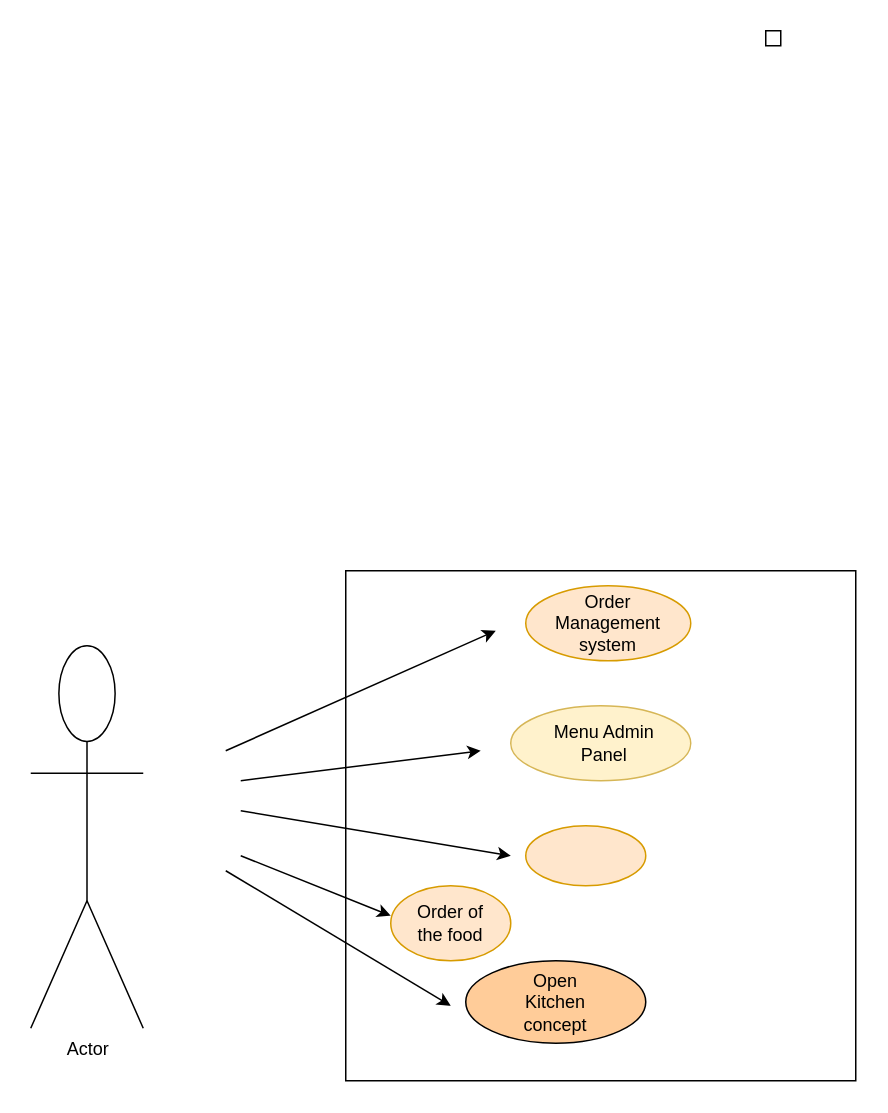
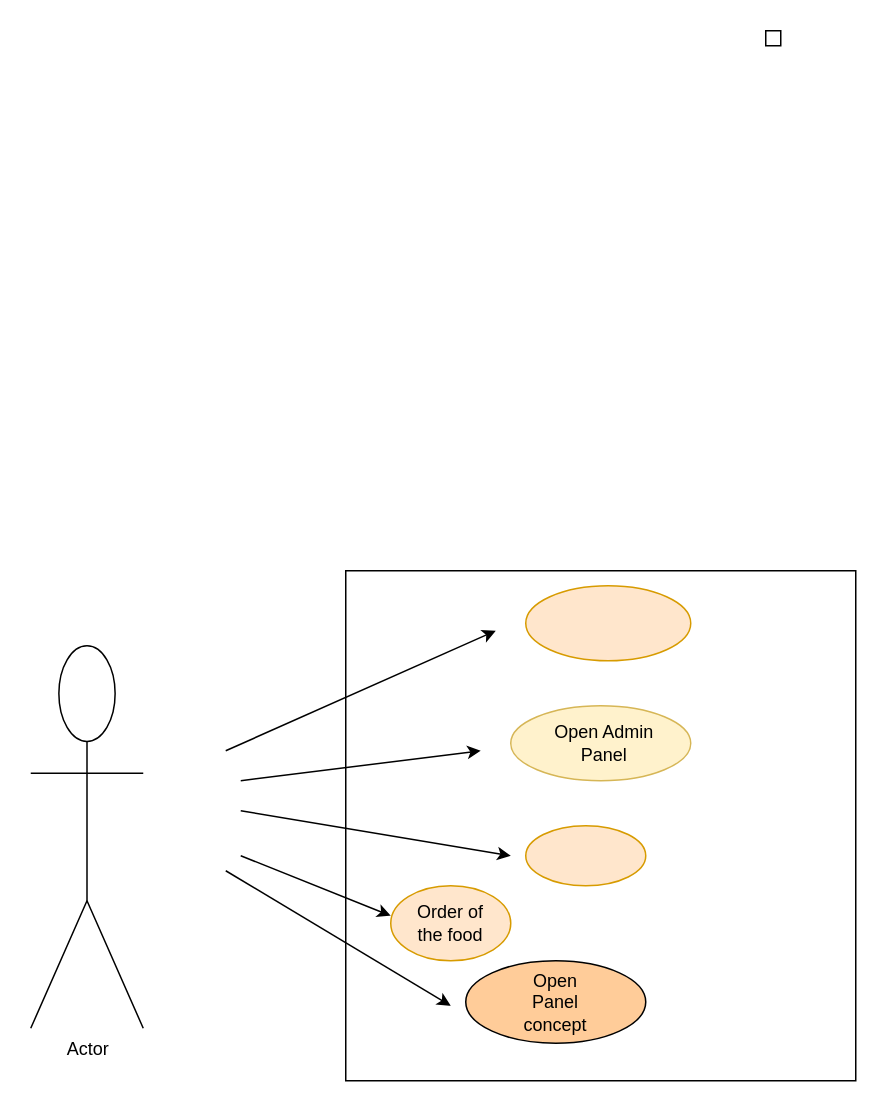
(608, 623) -> none
(605, 743) -> (605, 743)
(556, 1003) -> (556, 1003)
